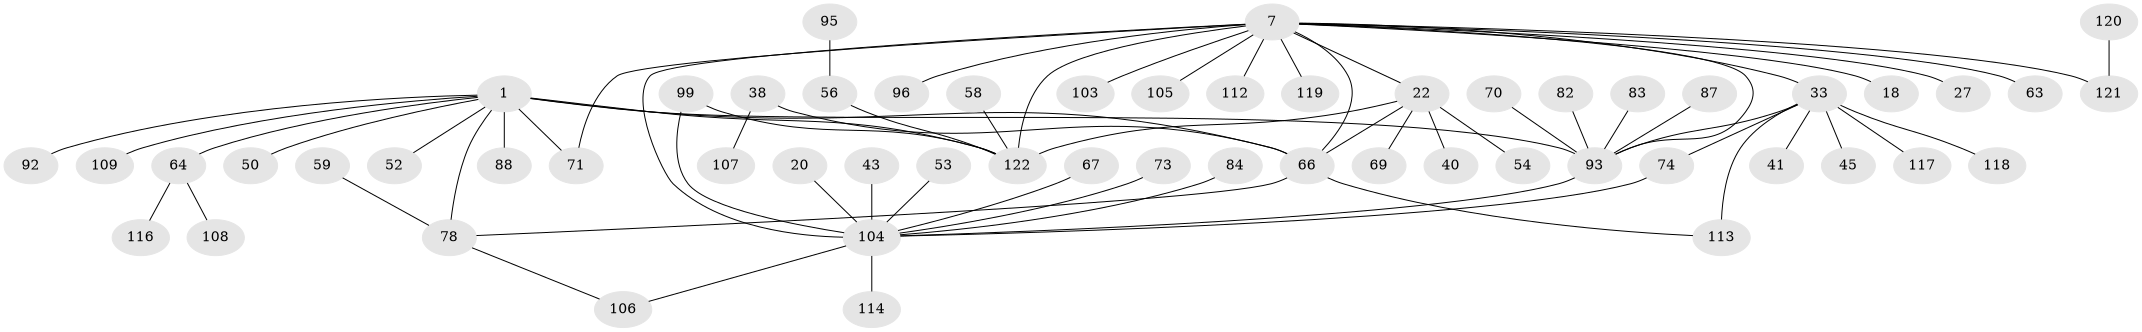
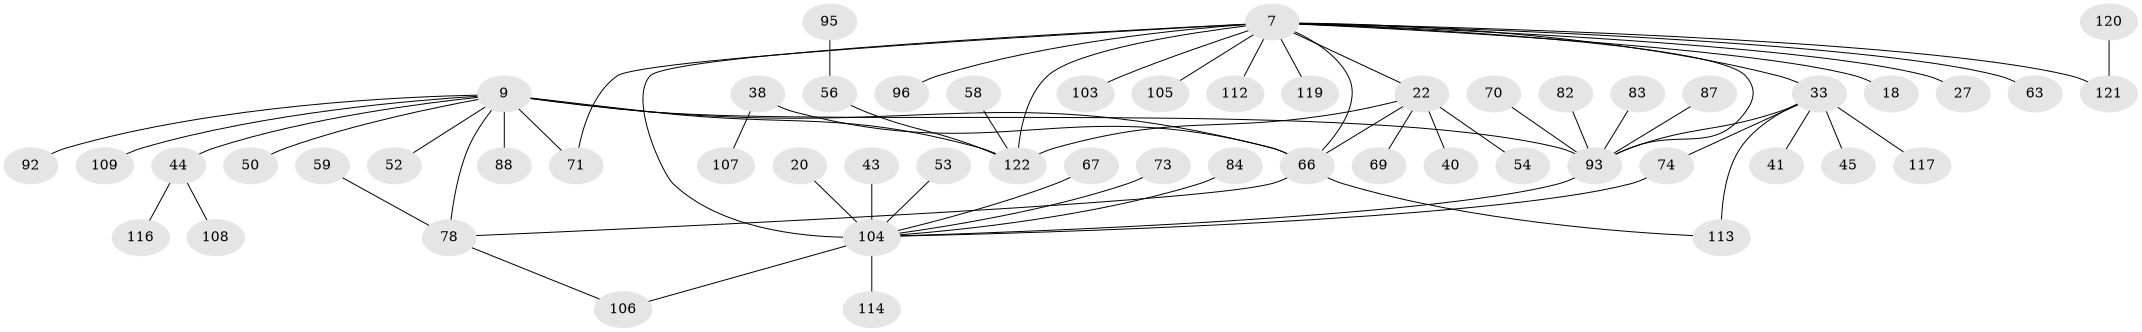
(504, 94) -> (504, 94)
(686, 94) -> none
(179, 166) -> (179, 166)
(1997, 166) -> none
